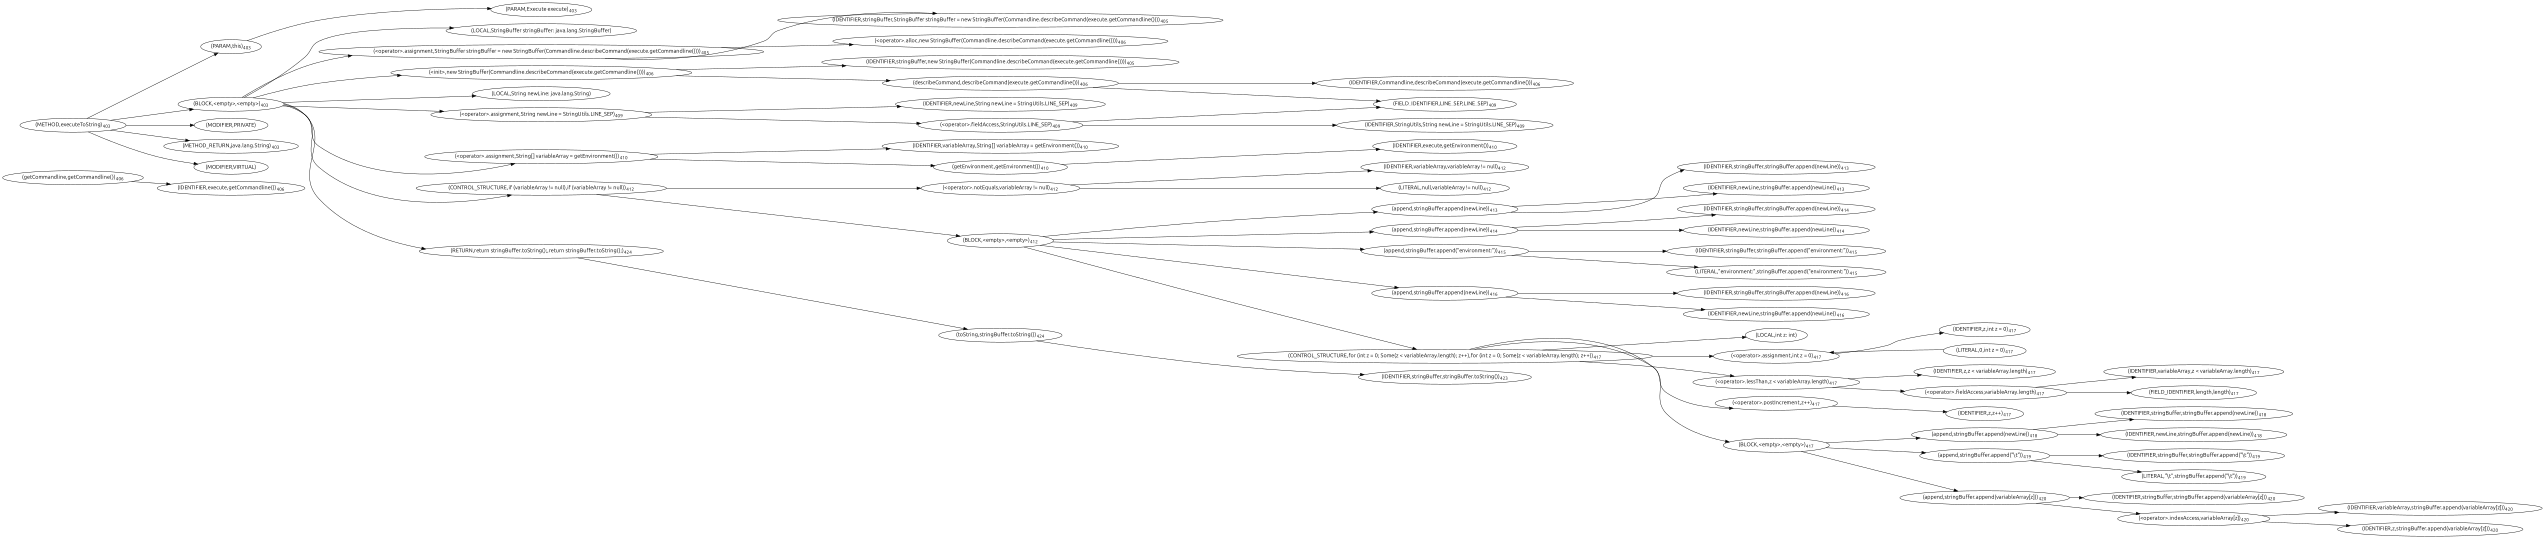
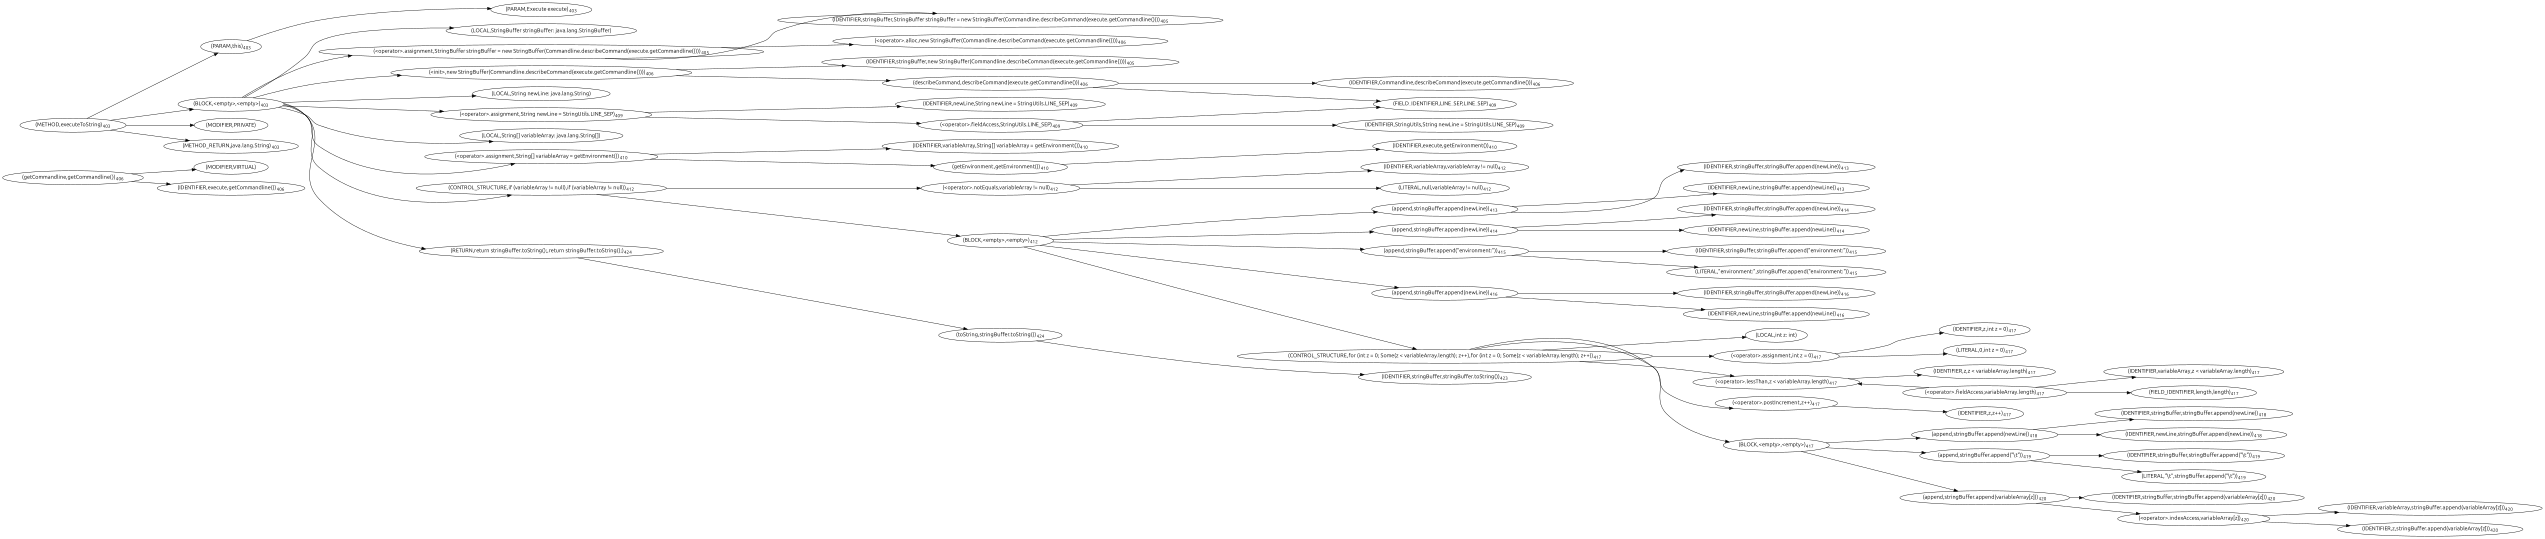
none -> (541, 136)
(140, 152) -> (162, 172)
(1889, 351) -> (1891, 356)
(1867, 389) -> (1895, 386)
